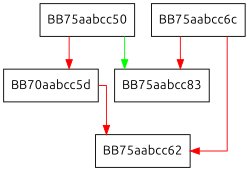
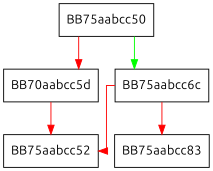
(125, 48) -> (134, 48)
(143, 151) -> (51, 151)
